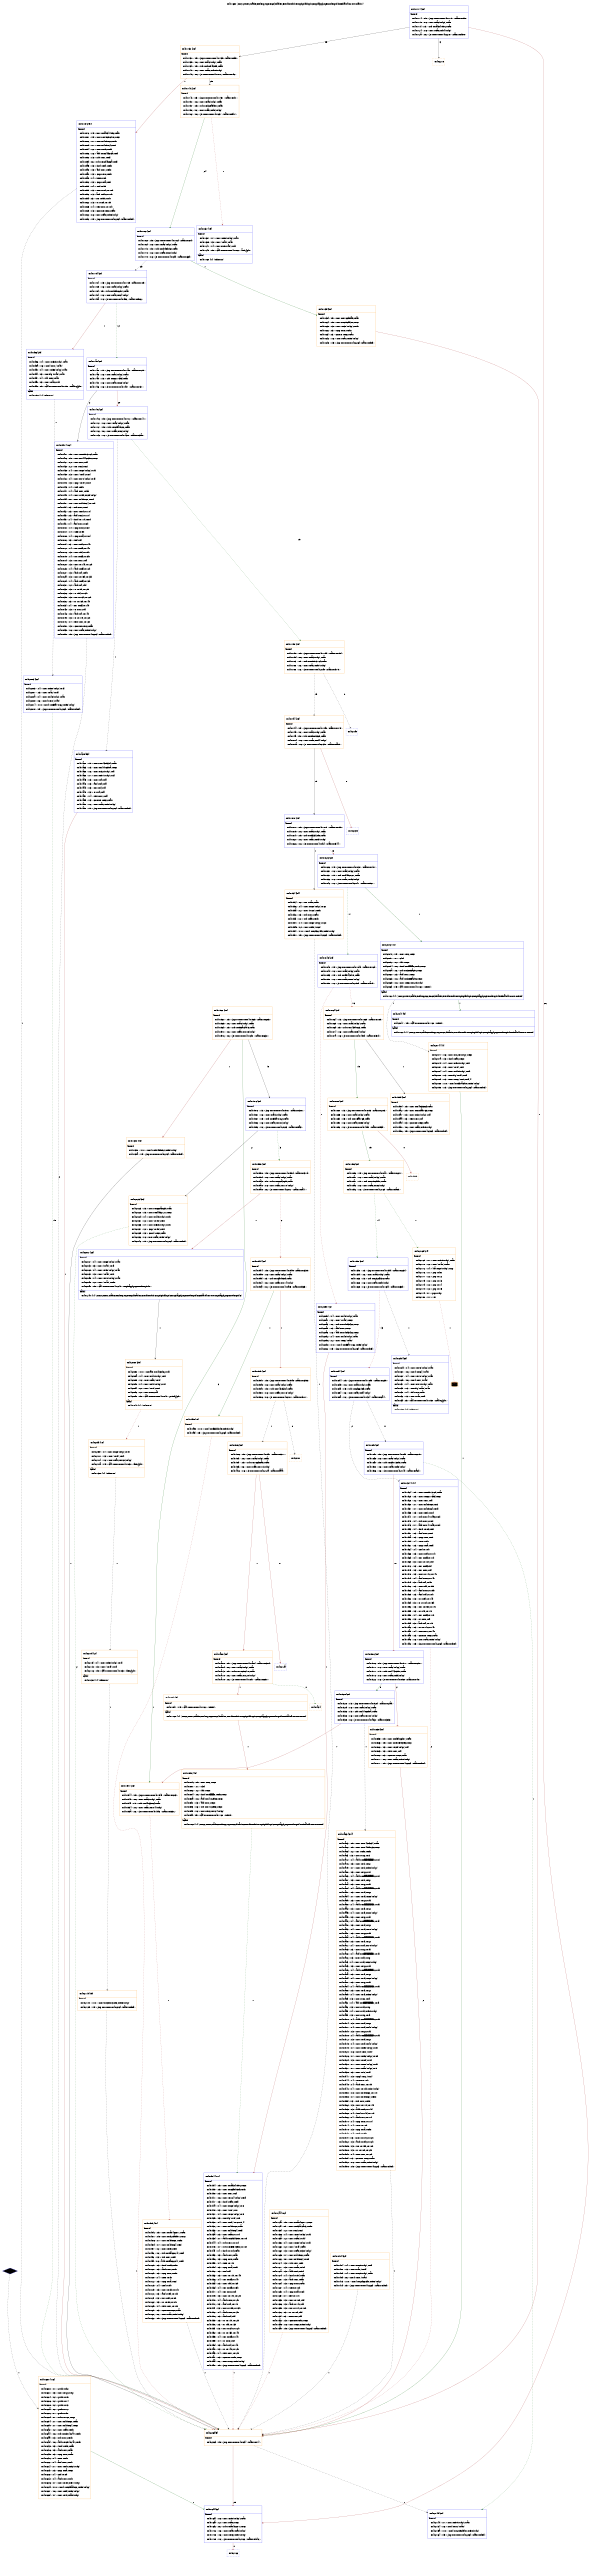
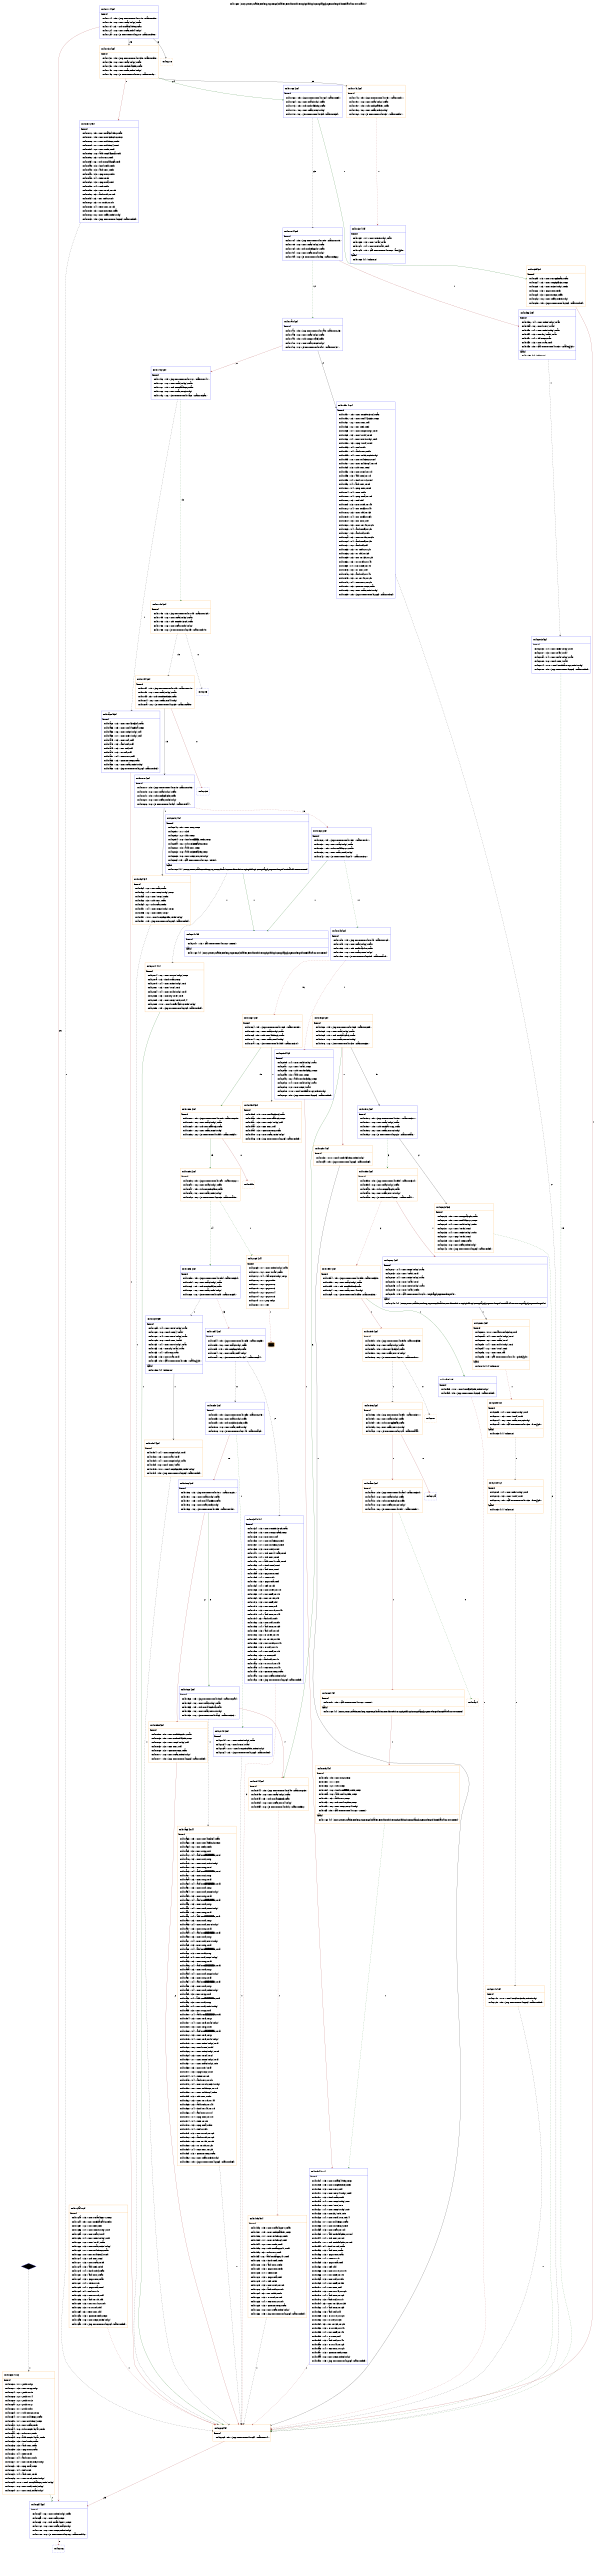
(187, 173) -> (220, 92)
(393, 914) -> (298, 895)
none -> (174, 1406)
(213, 1426) -> (467, 1387)
(340, 2479) -> (240, 2090)
